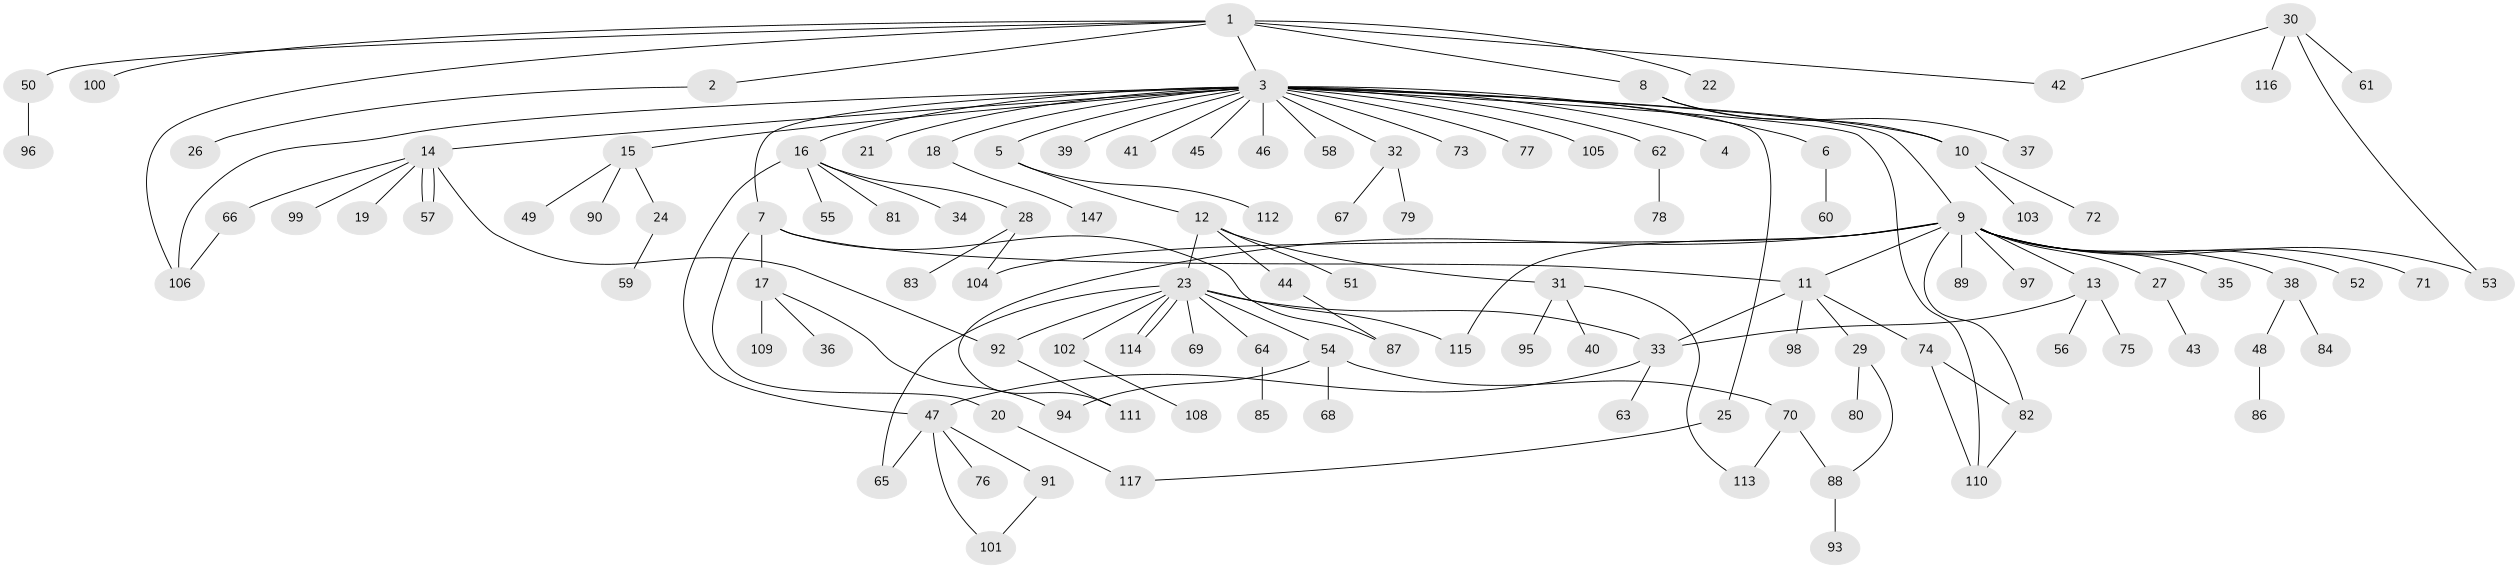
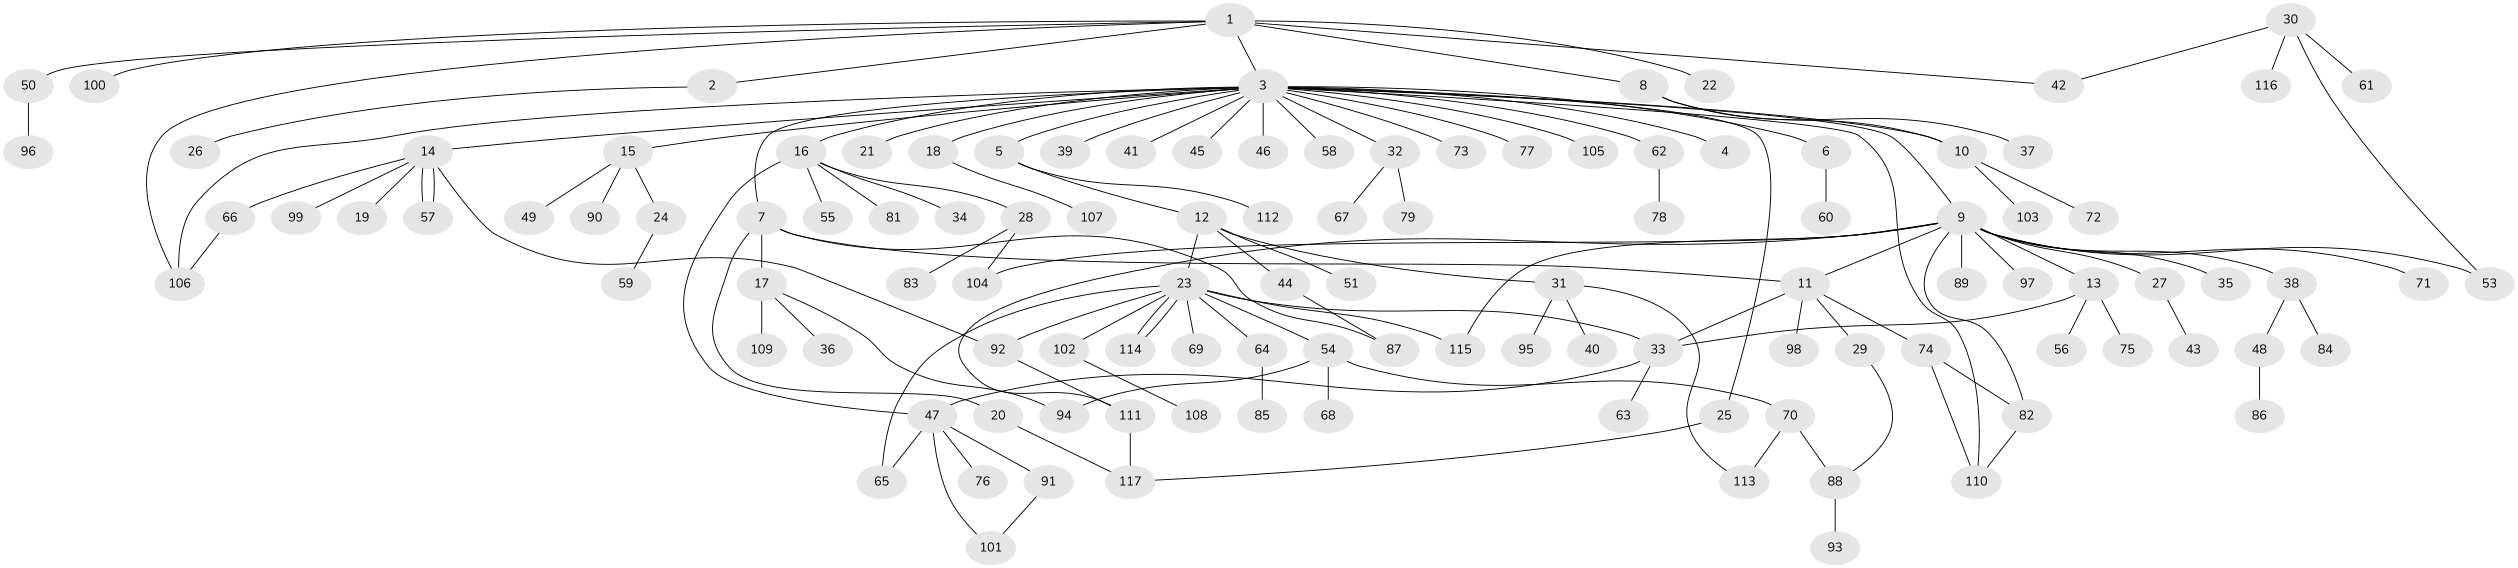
(1092, 218) -> (1092, 218)
(2358, 284) -> none
(1856, 416) -> none
none -> (1130, 449)
